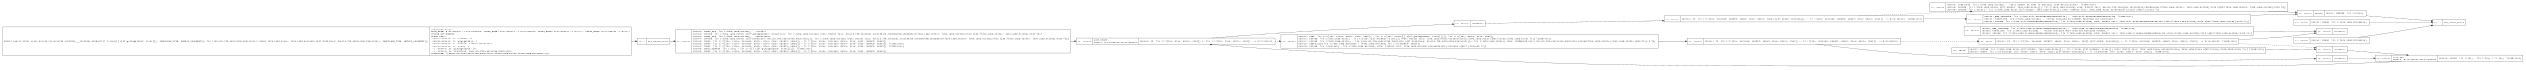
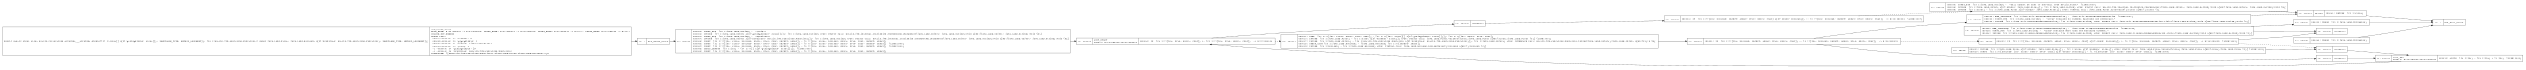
(1944, 19) -> (1889, 29)
(2454, 22) -> (2454, 22)
none -> (2272, 26)
